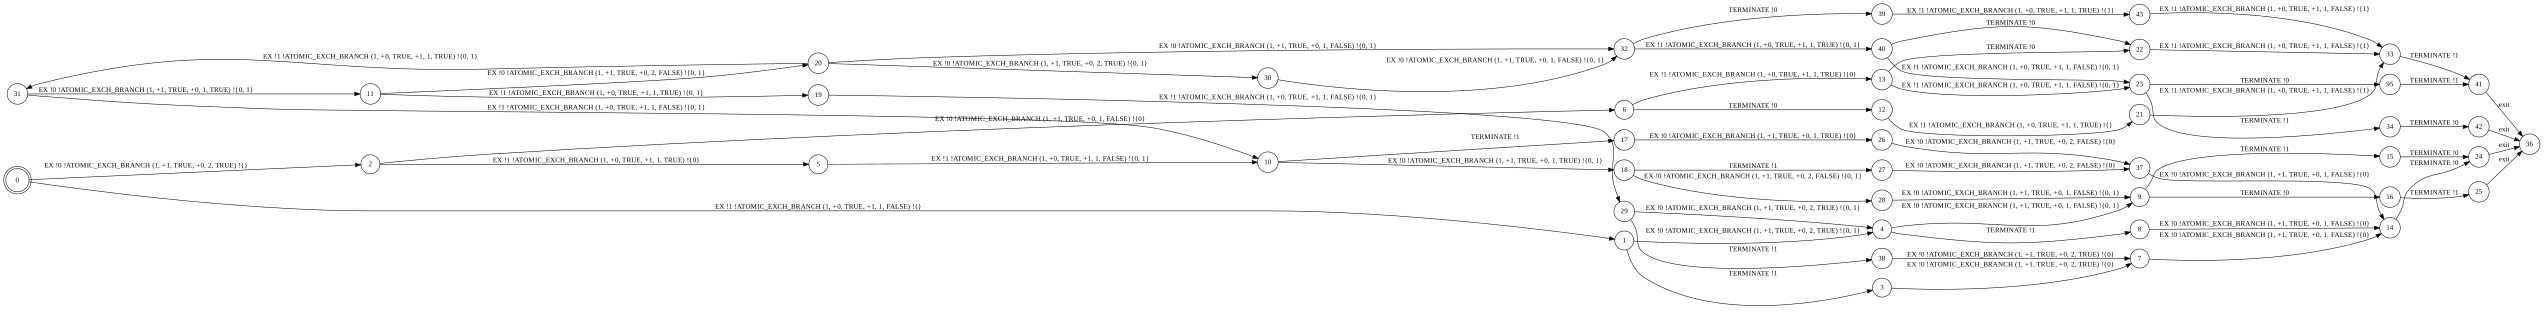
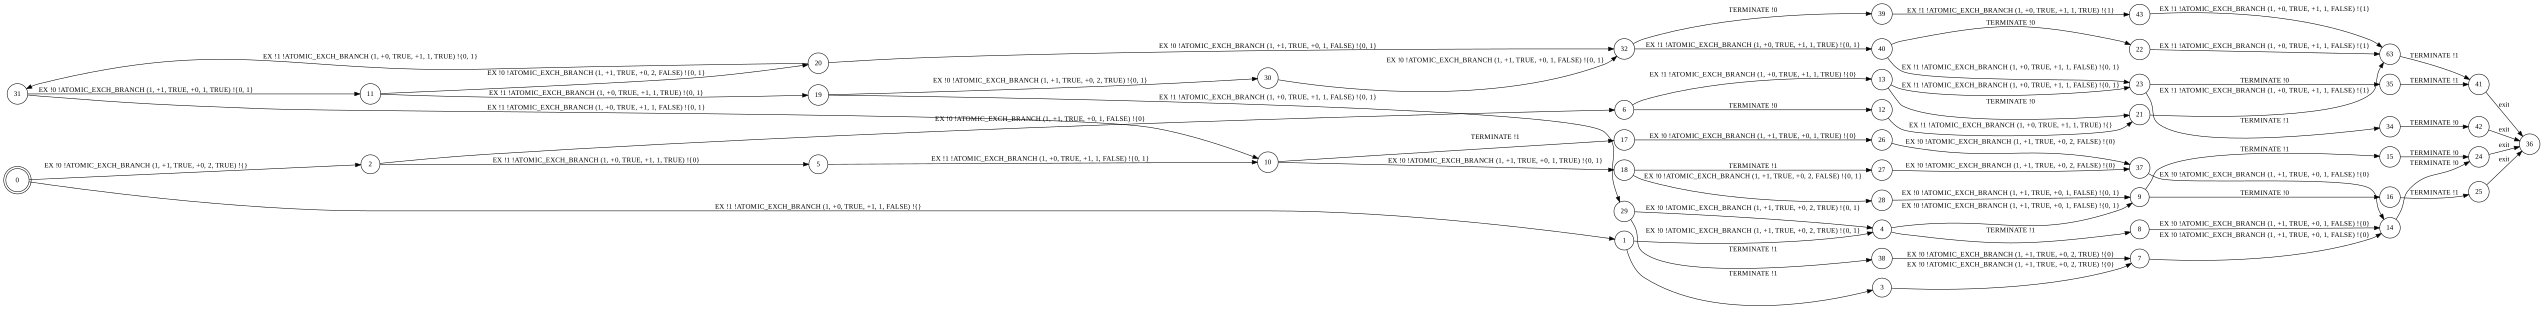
(2004, 53) -> (2001, 119)
(2390, 54) -> (2390, 54)
(1040, 71) -> (1041, 89)
(2390, 84) -> (2390, 84)
